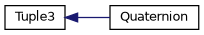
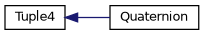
(35, 18) -> (35, 18)
